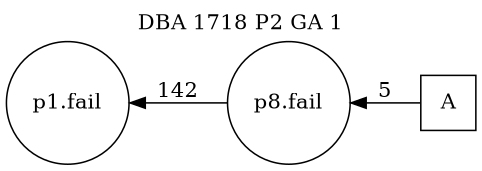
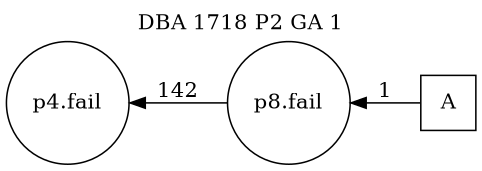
(386, 91) -> (386, 91)
(68, 103) -> (68, 103)
